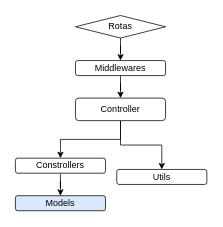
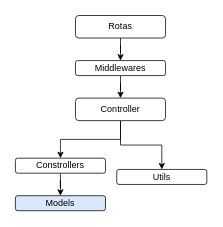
(120, 27) -> (120, 27)
